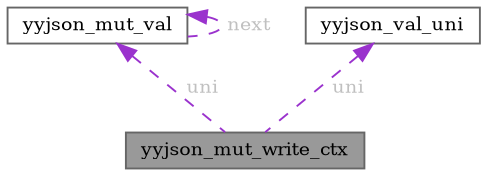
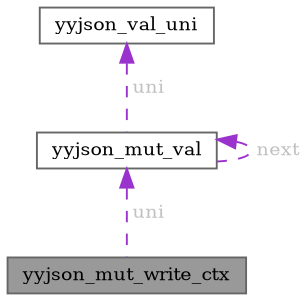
(312, 94) -> (127, 98)
